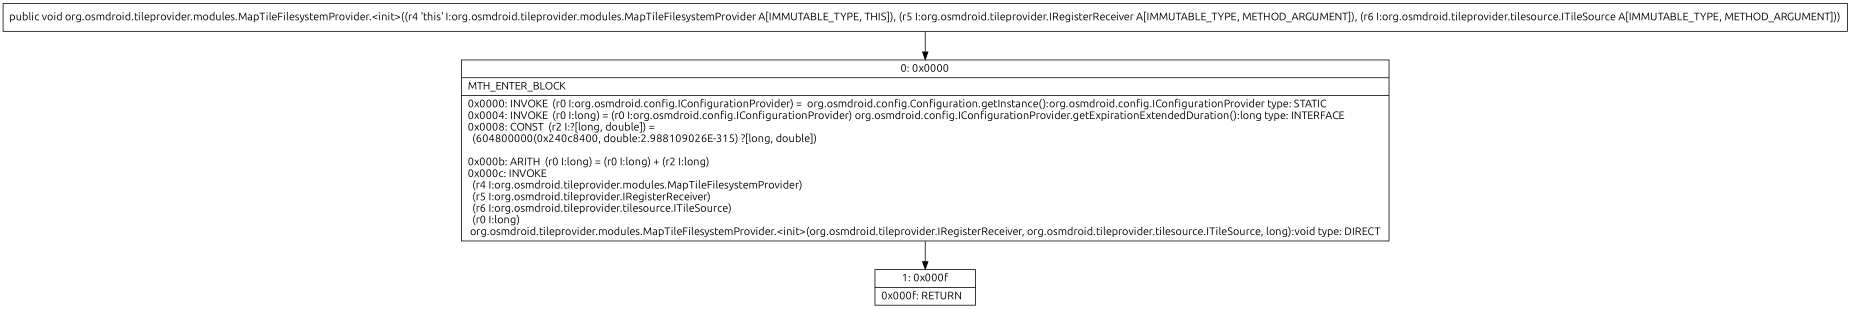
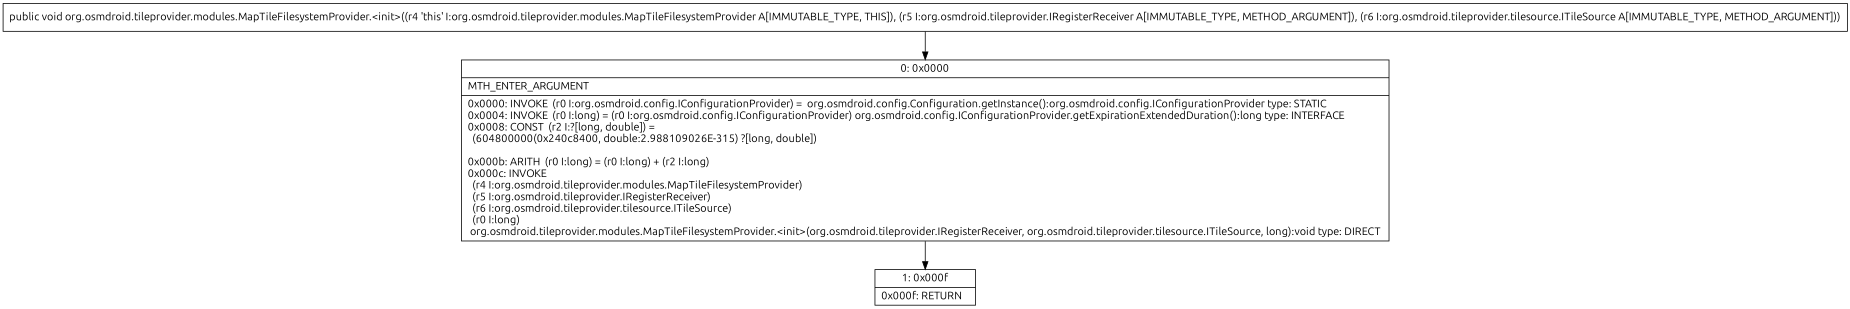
(517, 86) -> (528, 86)
